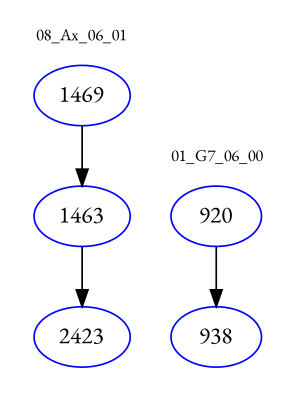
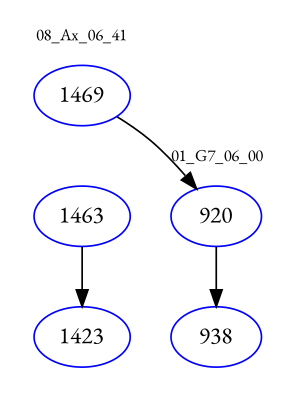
(82, 36) -> (82, 36)
(82, 148) -> (168, 157)
(82, 337) -> (82, 337)
